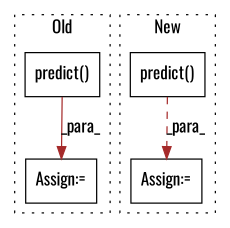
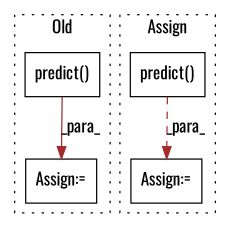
(168, 29) -> (168, 29)
